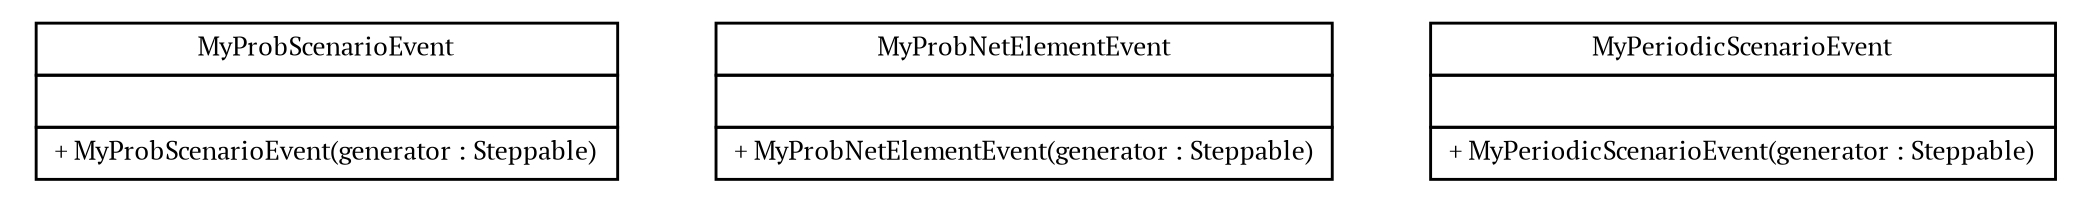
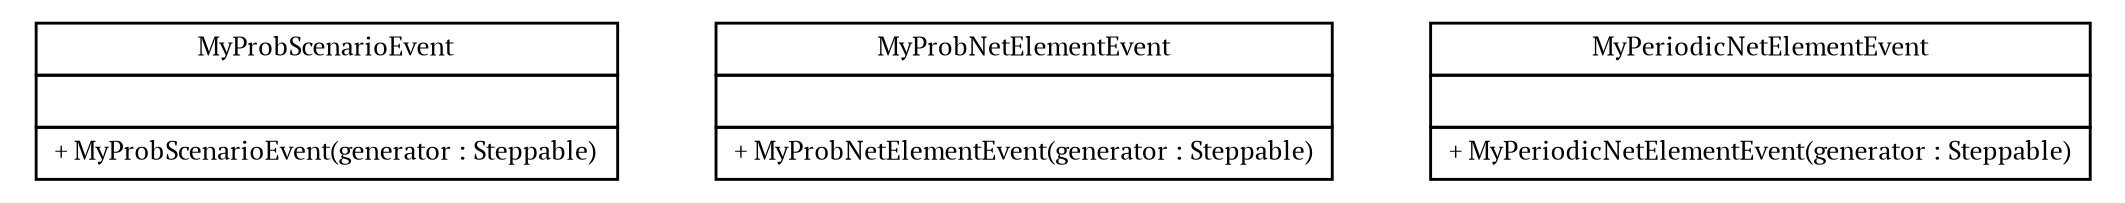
(1743, 101) -> none
none -> (1760, 101)
